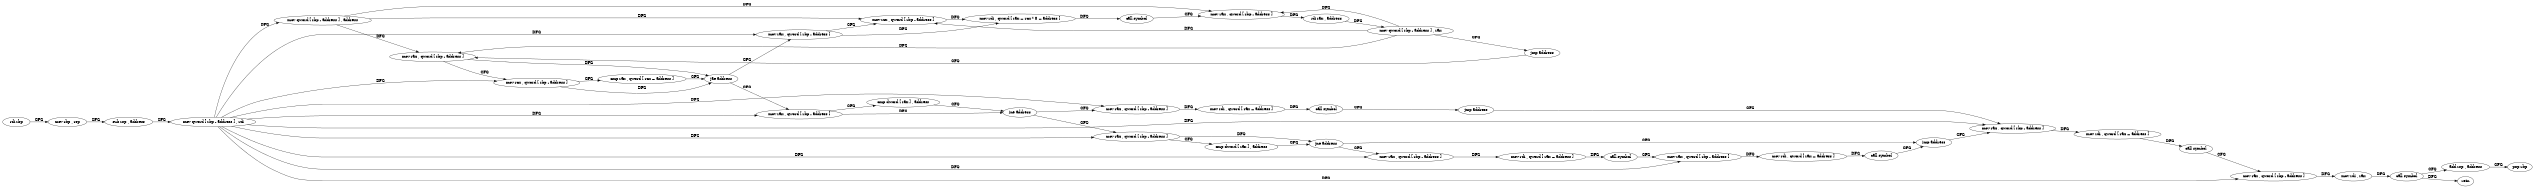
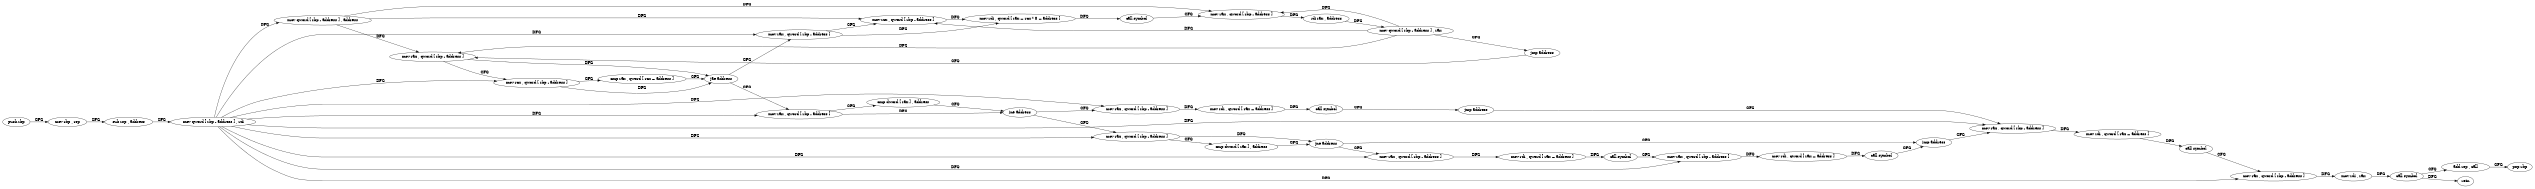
(16, 122) -> (16, 122)
(2466, 167) -> (2466, 167)
